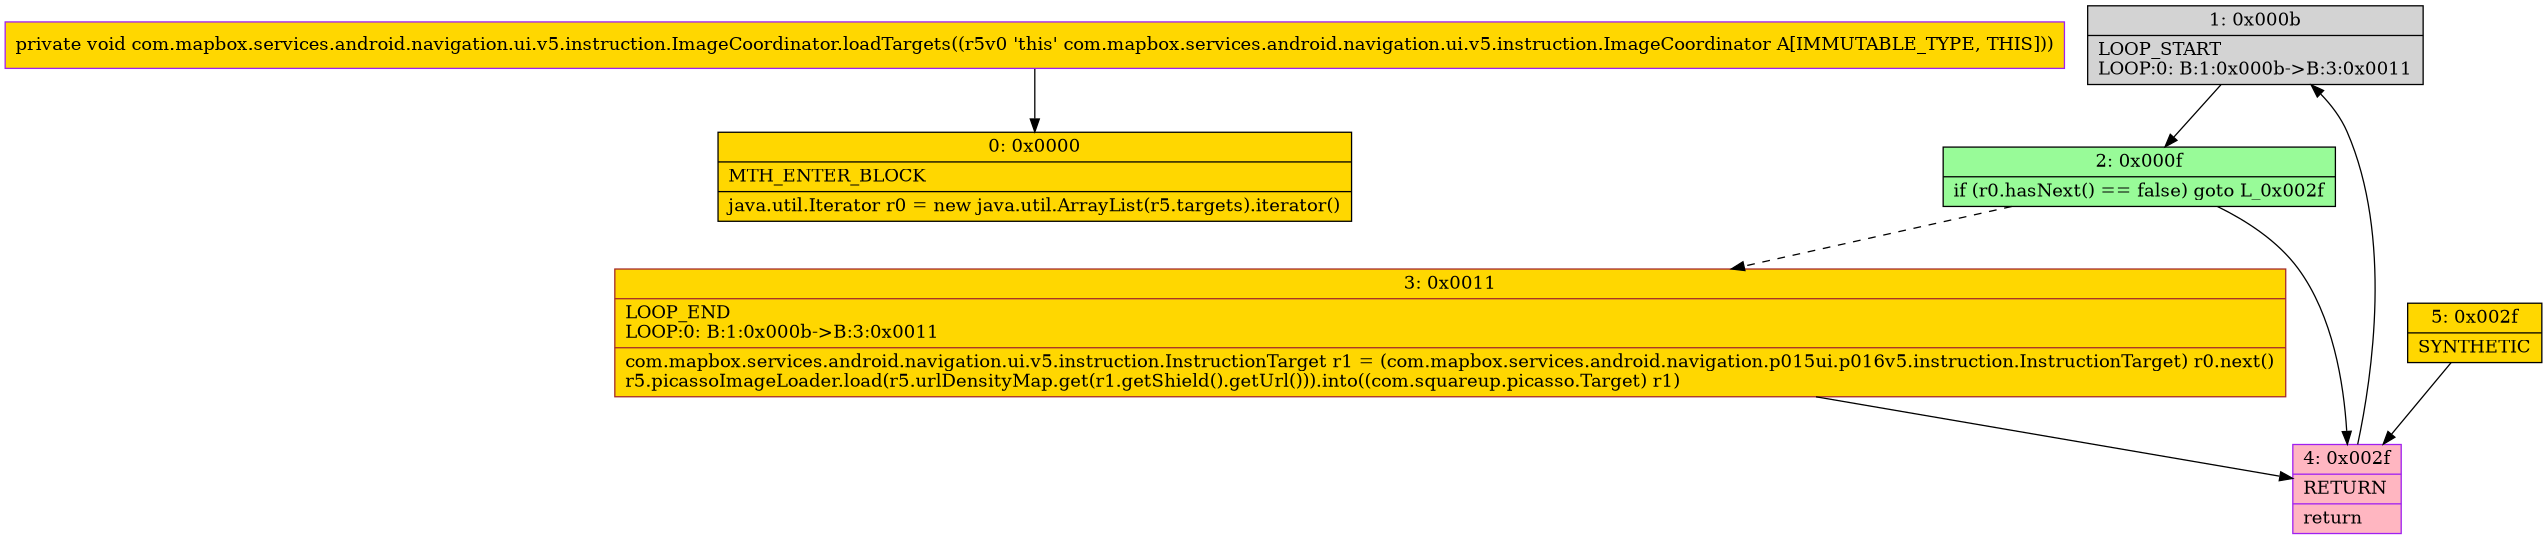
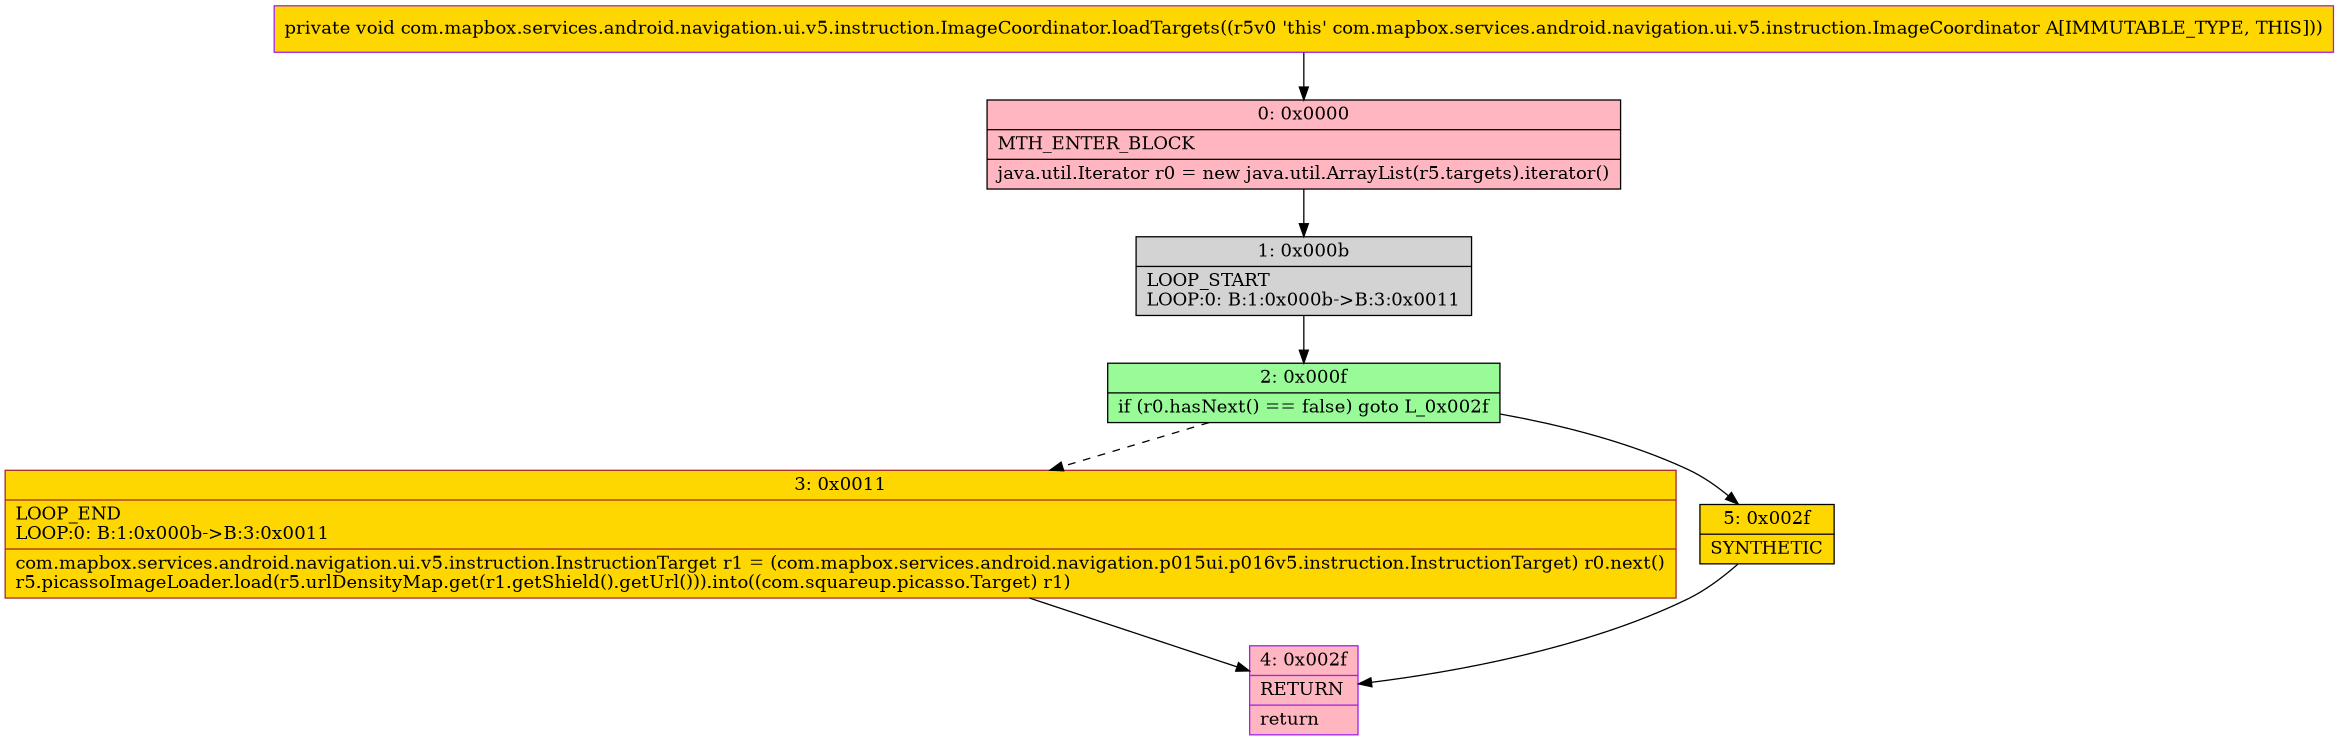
(1035, 177) -> (1304, 145)
(2374, 264) -> (1304, 206)
(2316, 298) -> (1619, 443)
